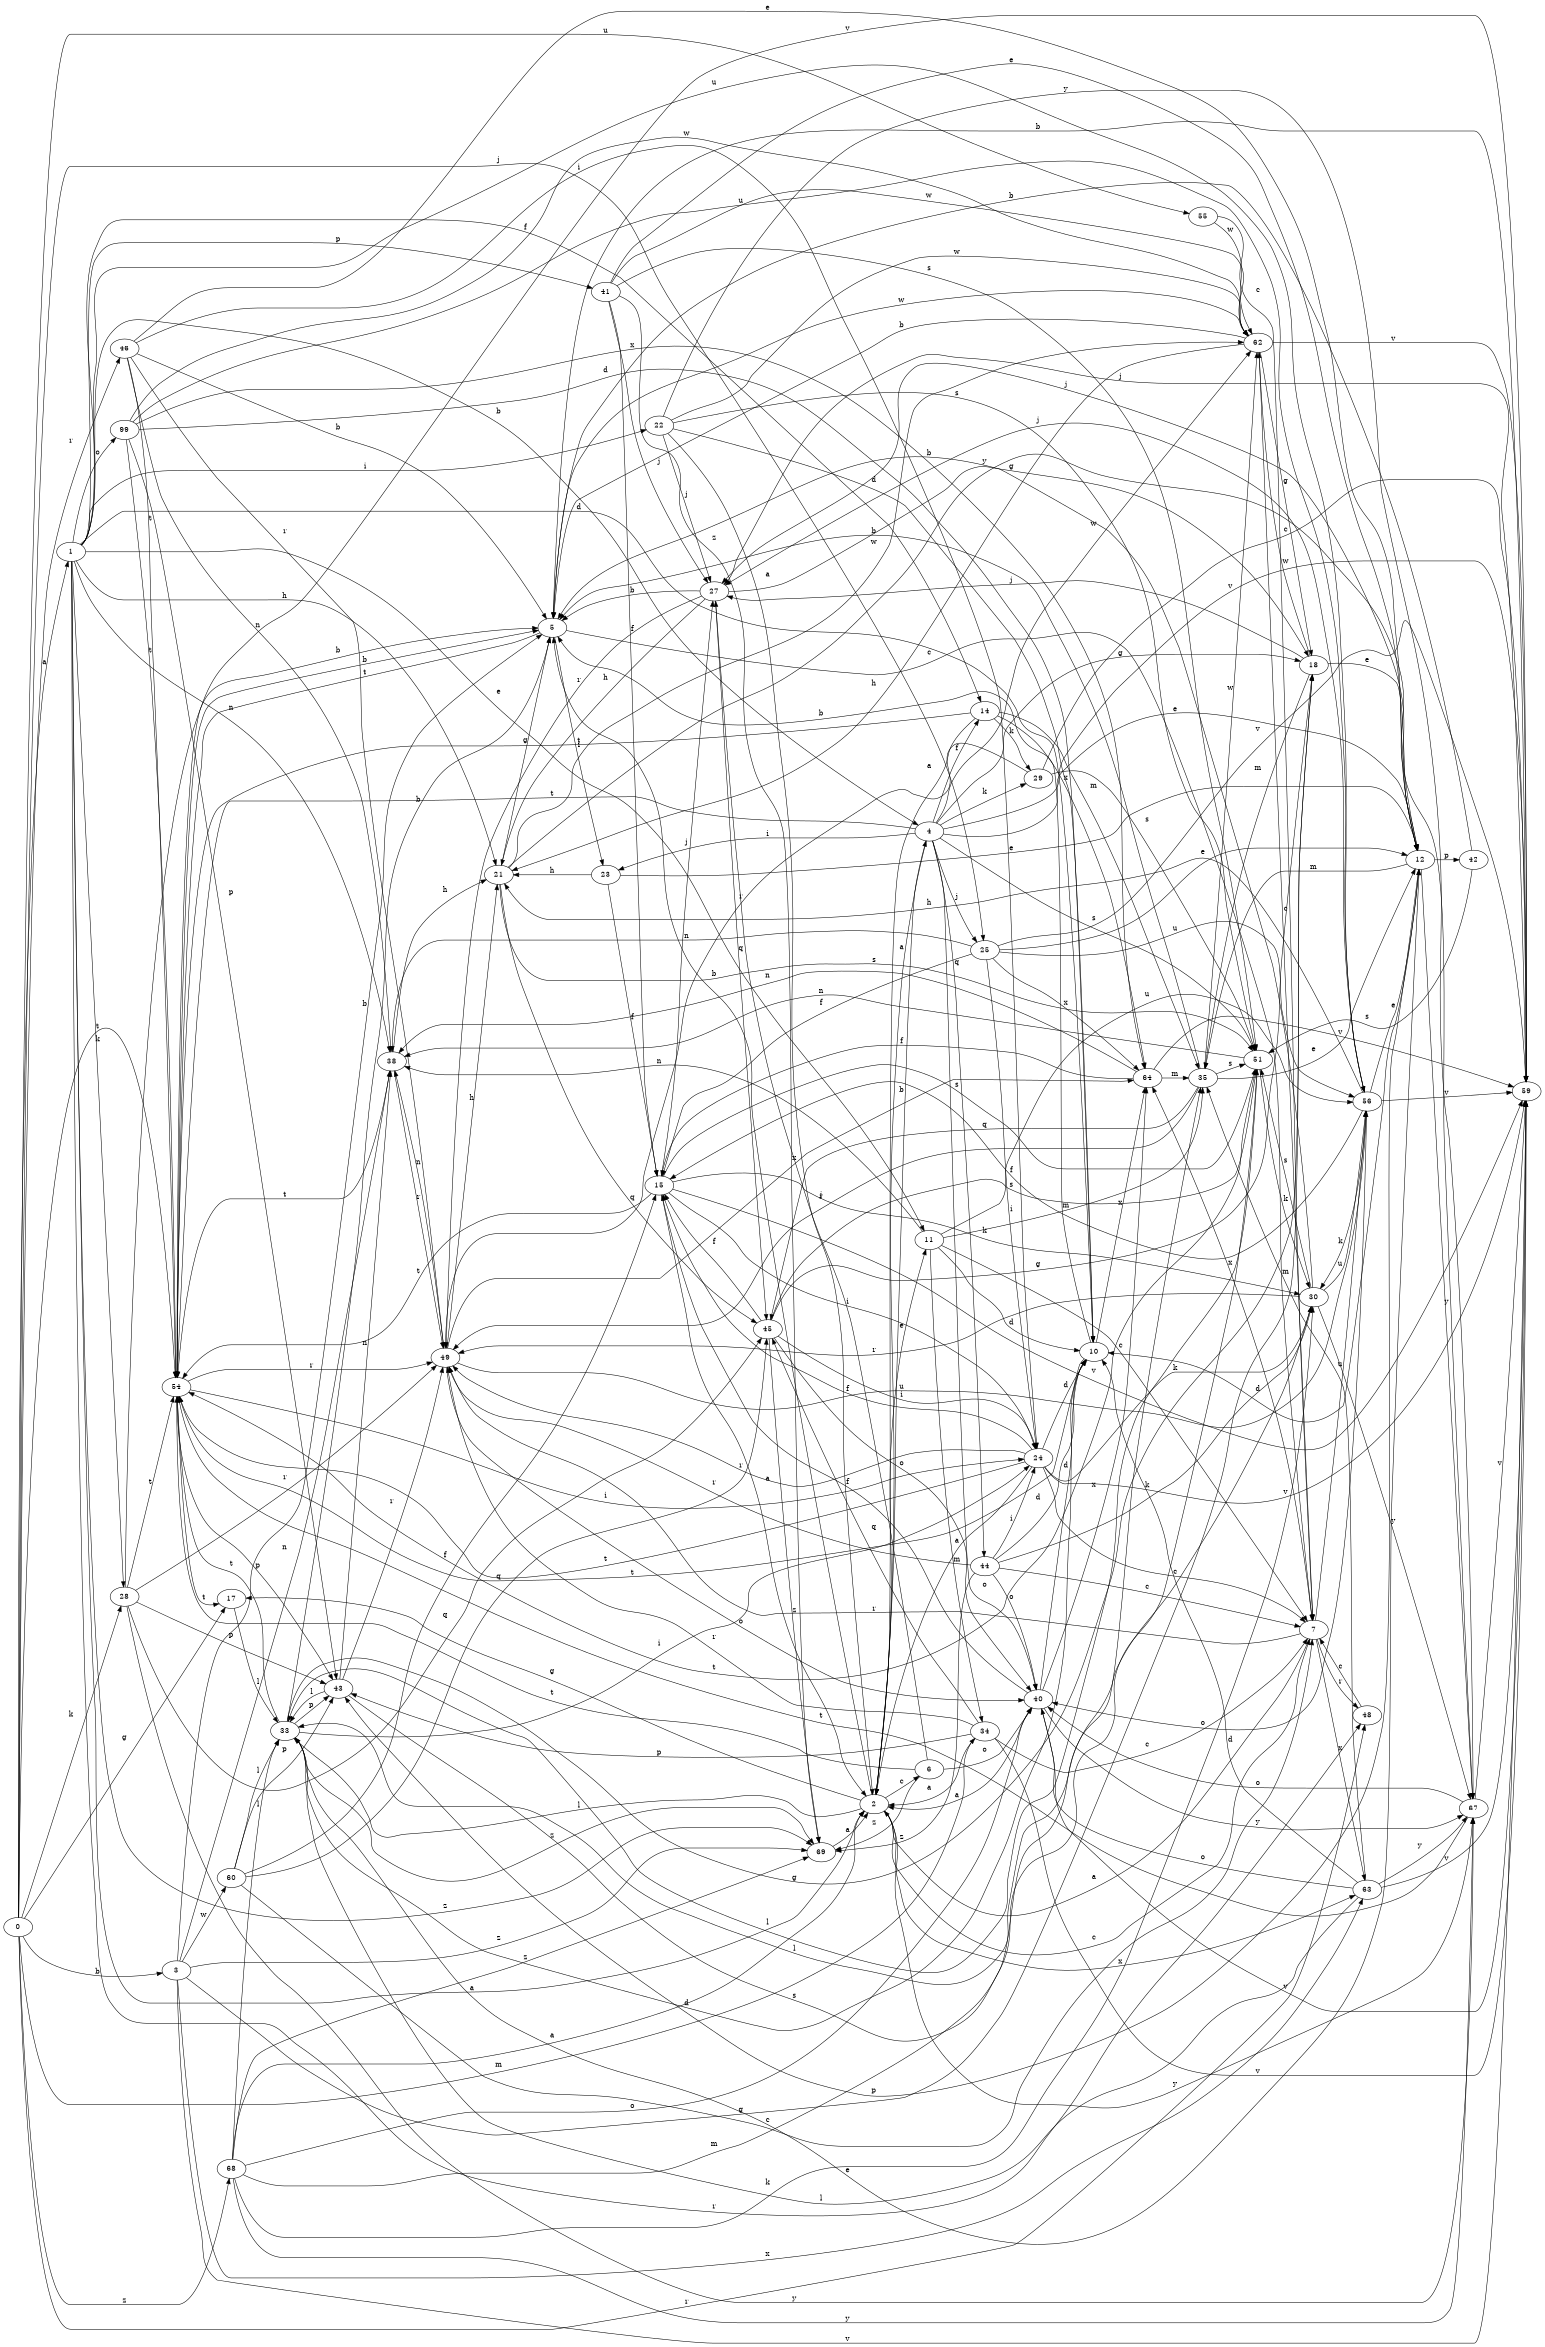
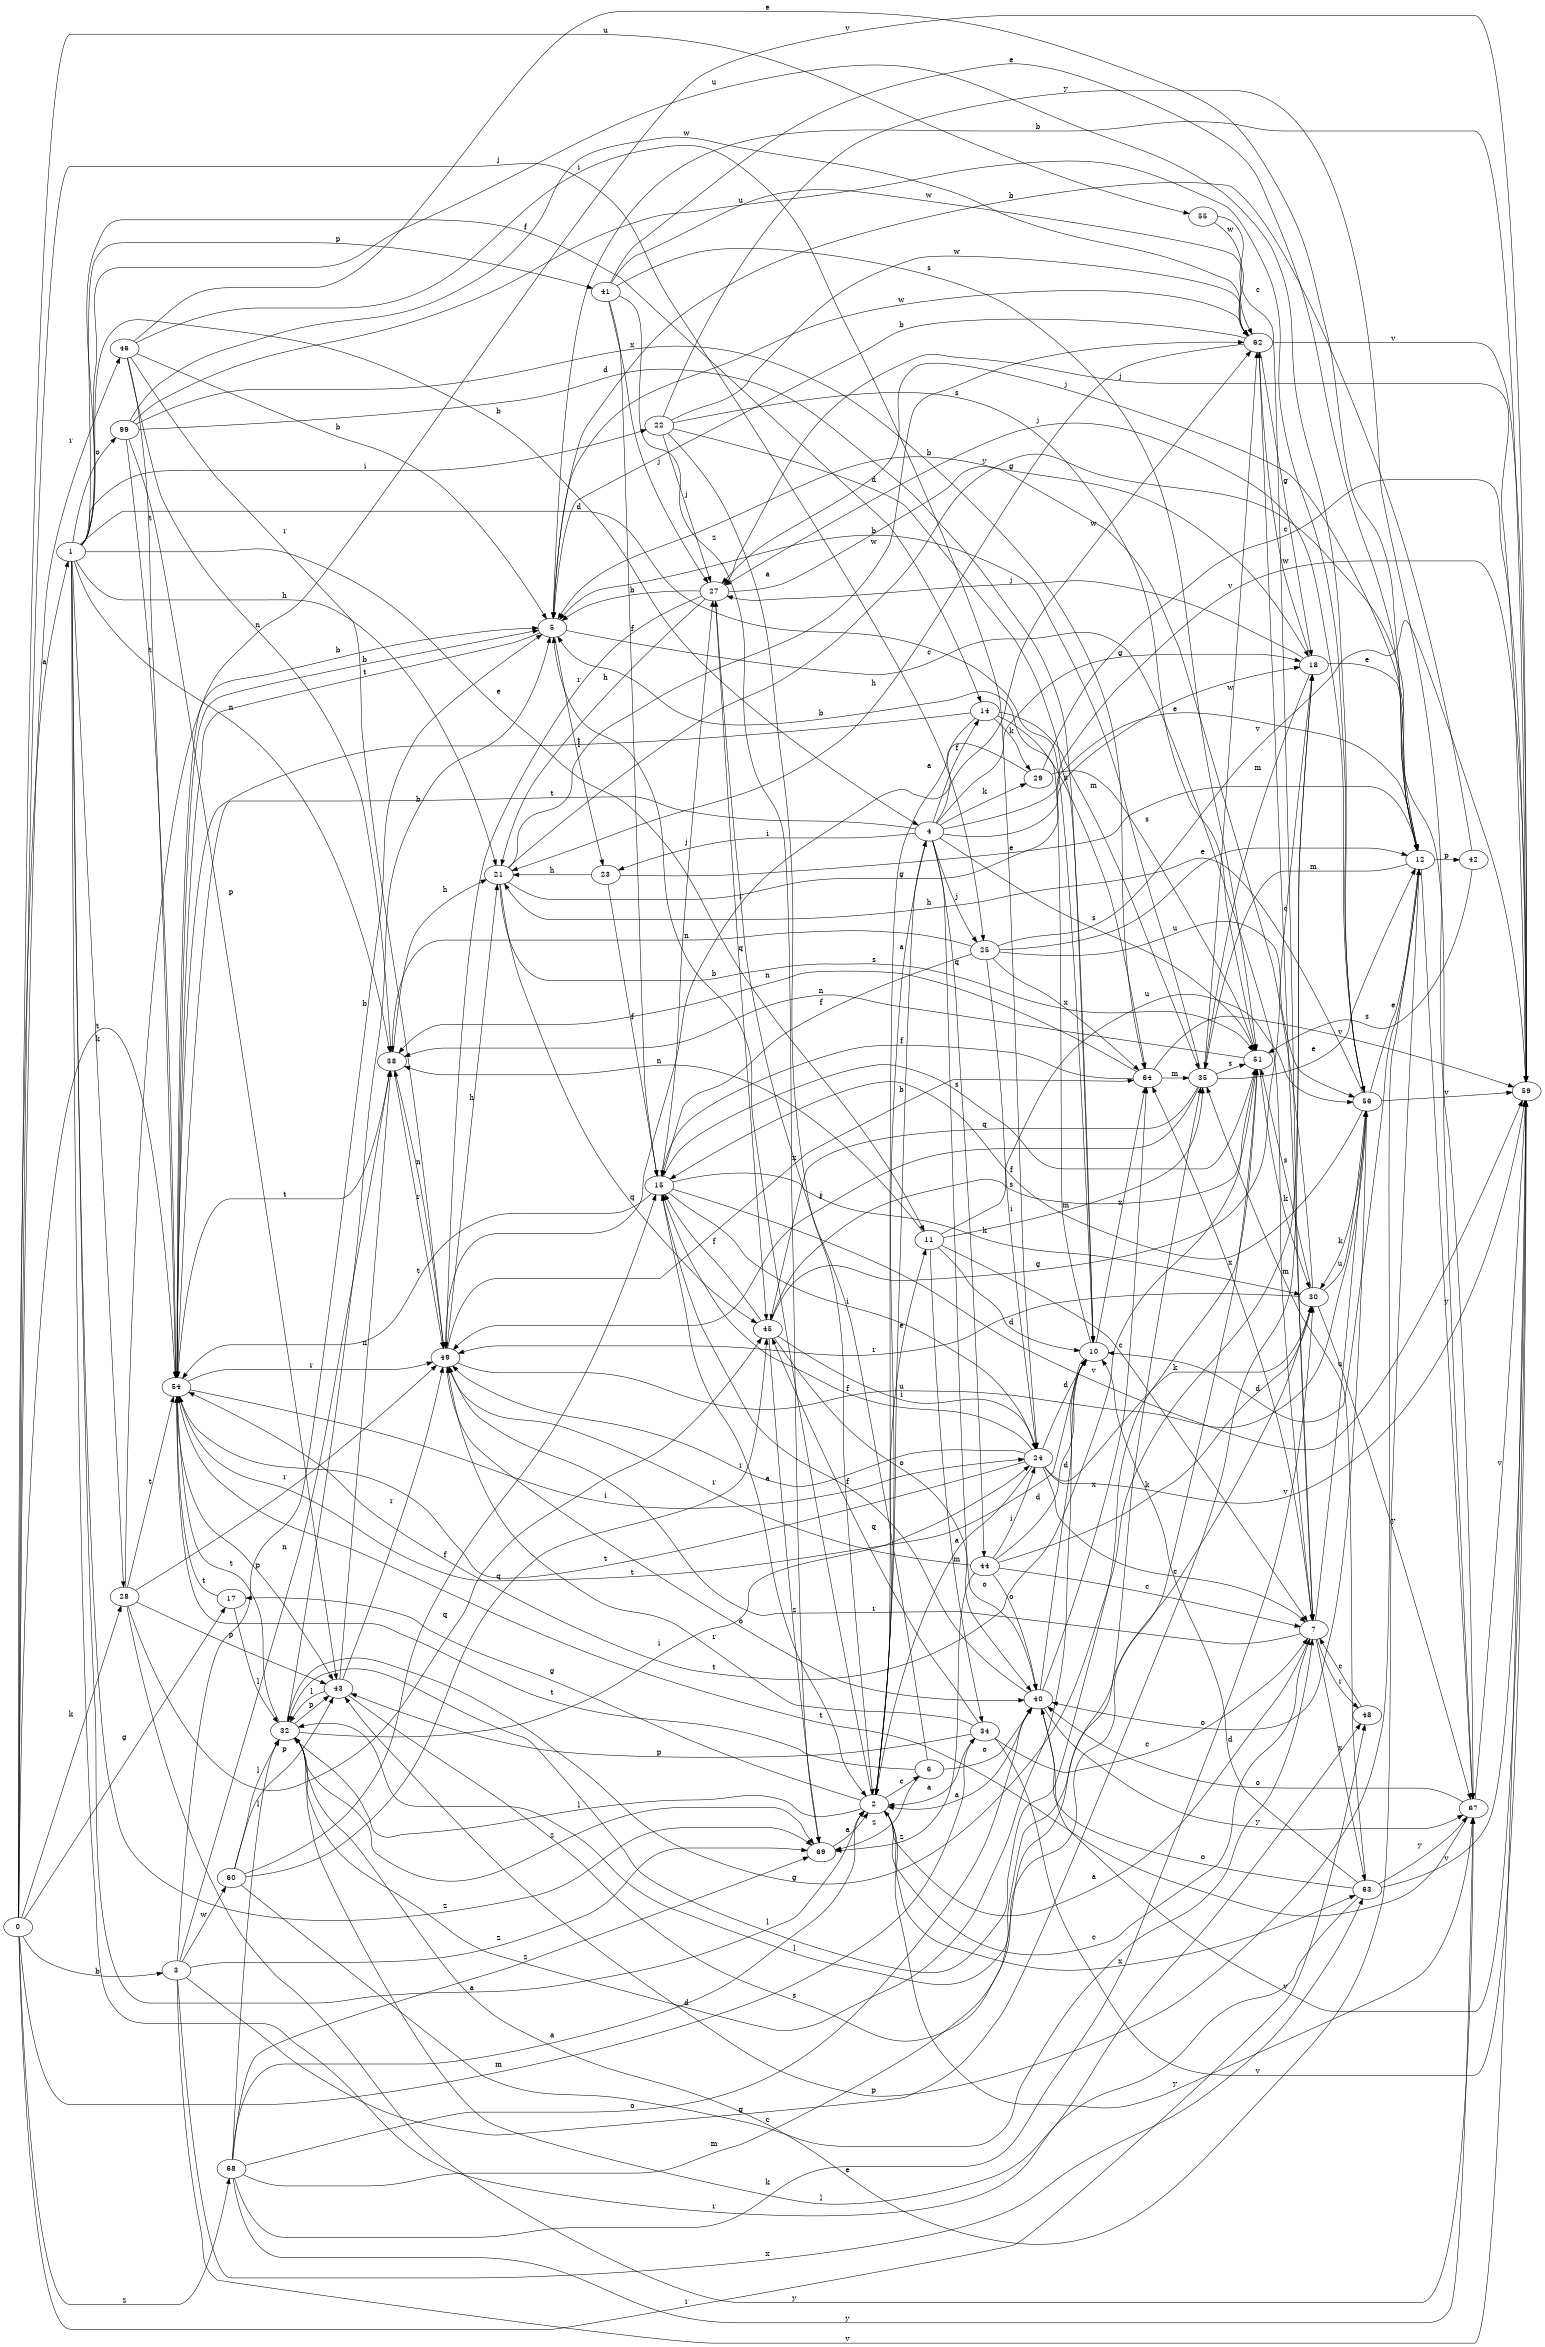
(525, 754) -> (963, 876)
(184, 1507) -> (188, 1551)
(285, 1731) -> (285, 1731)
